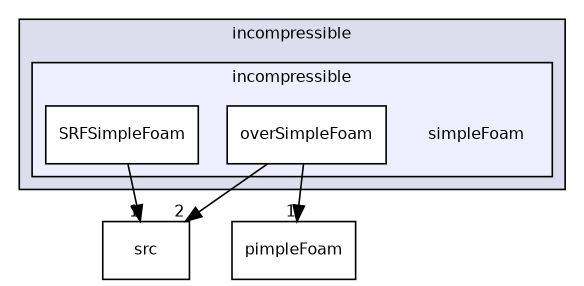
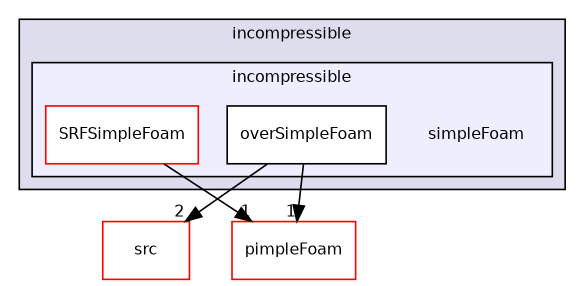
(122, 135) -> (122, 135)
(132, 185) -> (201, 188)
(146, 250) -> (146, 250)
(294, 250) -> (294, 250)
